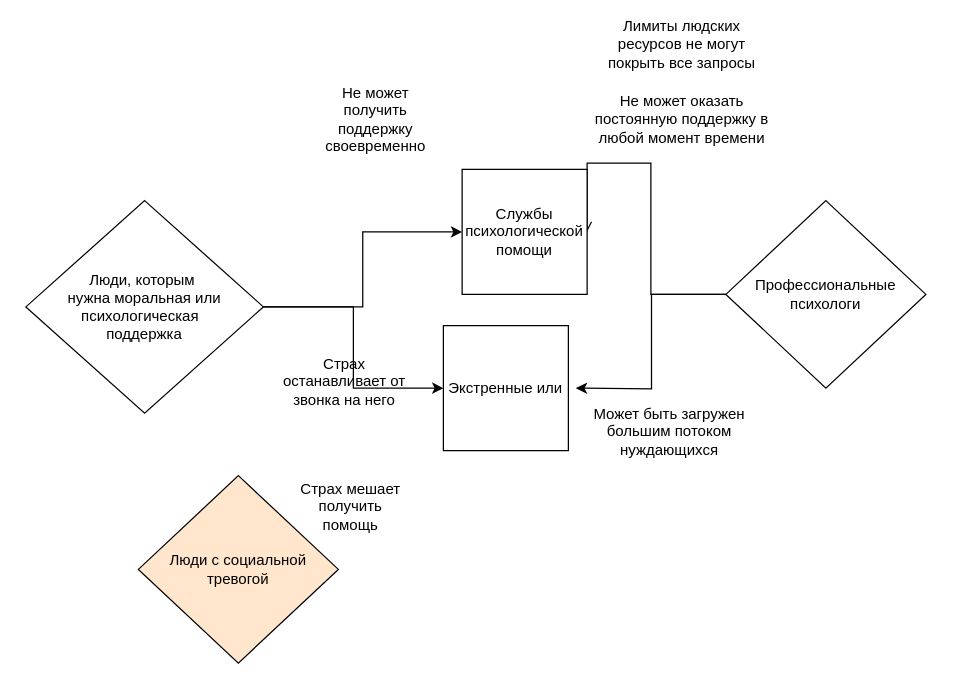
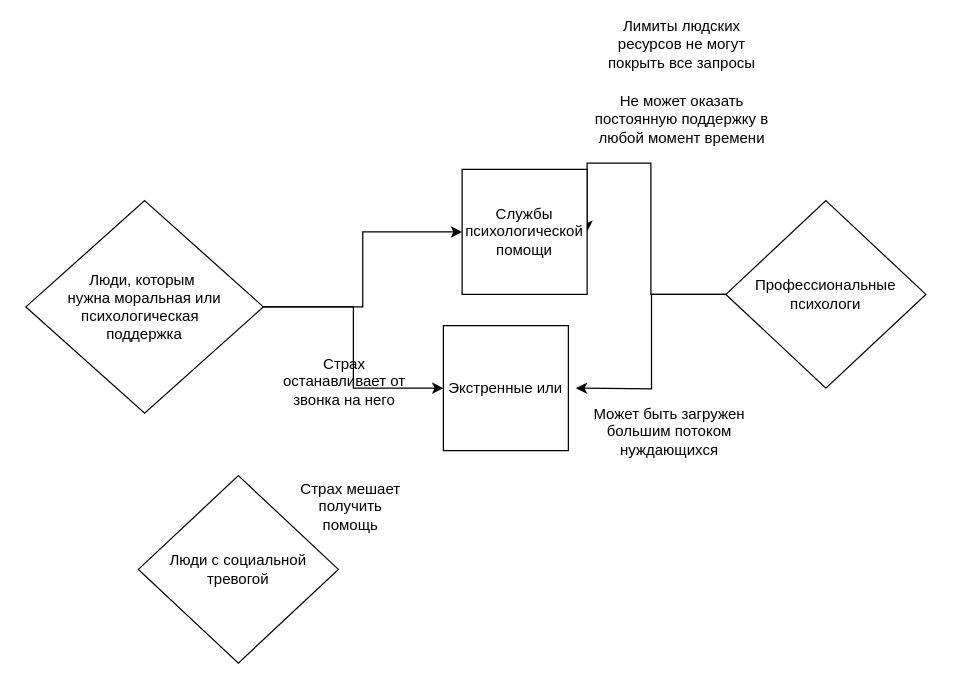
(376, 119) -> none
(587, 223) -> (587, 222)
(238, 569) -> (238, 569)
